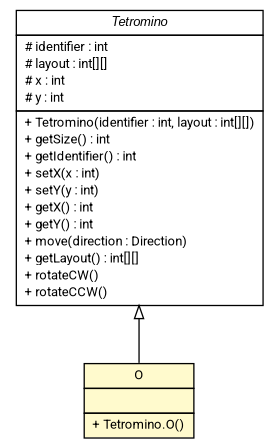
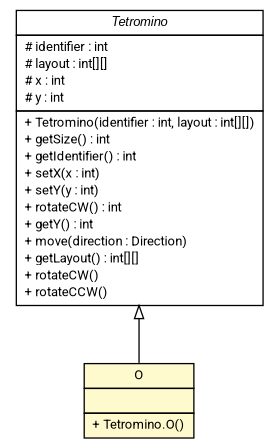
(59, 208) -> (73, 208)
